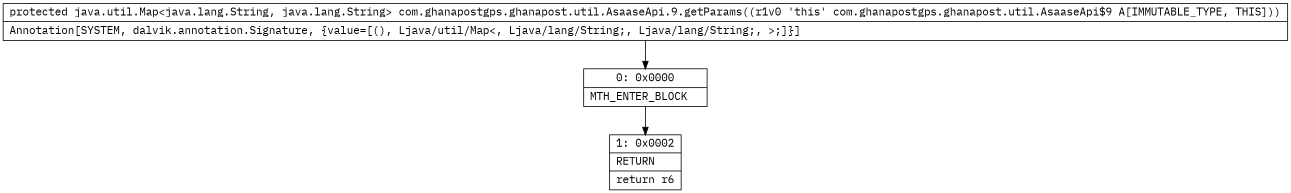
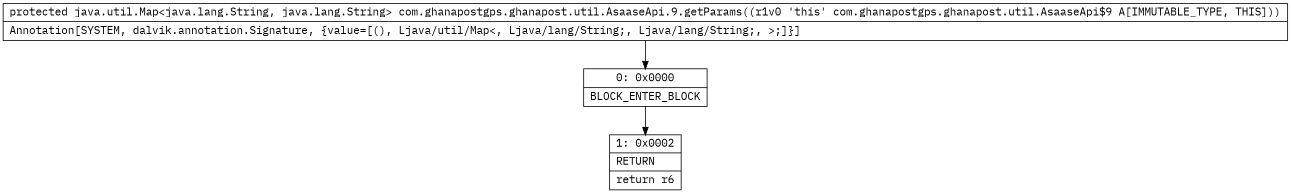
(639, 97) -> (645, 97)
